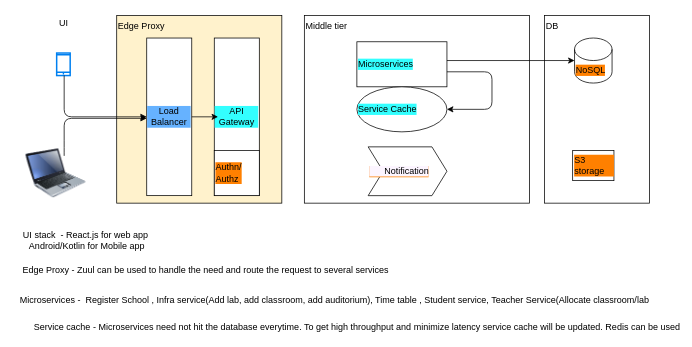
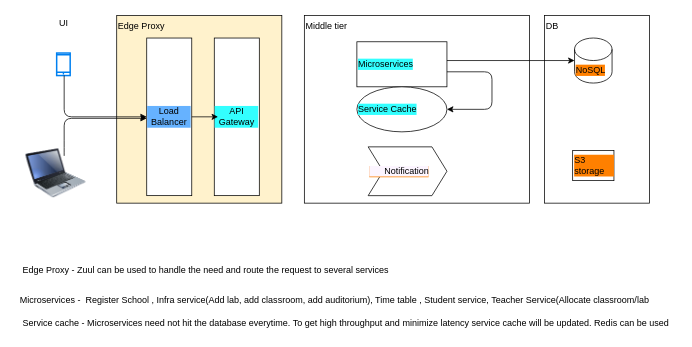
(237, 173) -> none
(87, 240) -> none
(357, 327) -> (345, 323)
